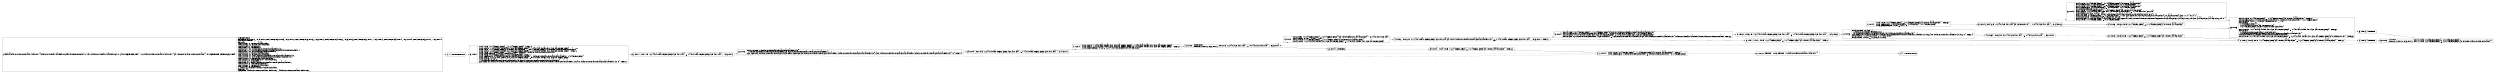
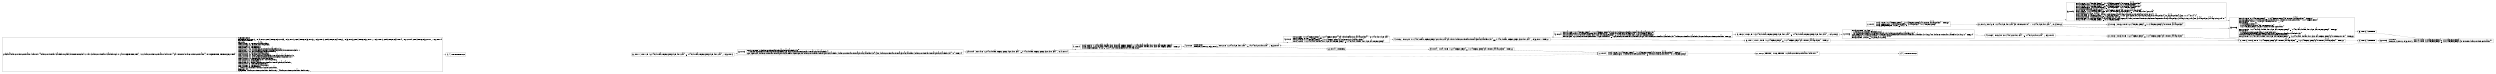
(549, 54) -> none
